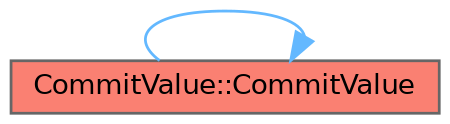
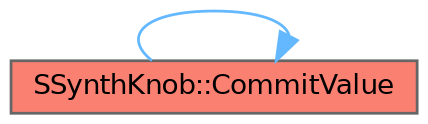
(225, 87) -> (214, 87)
